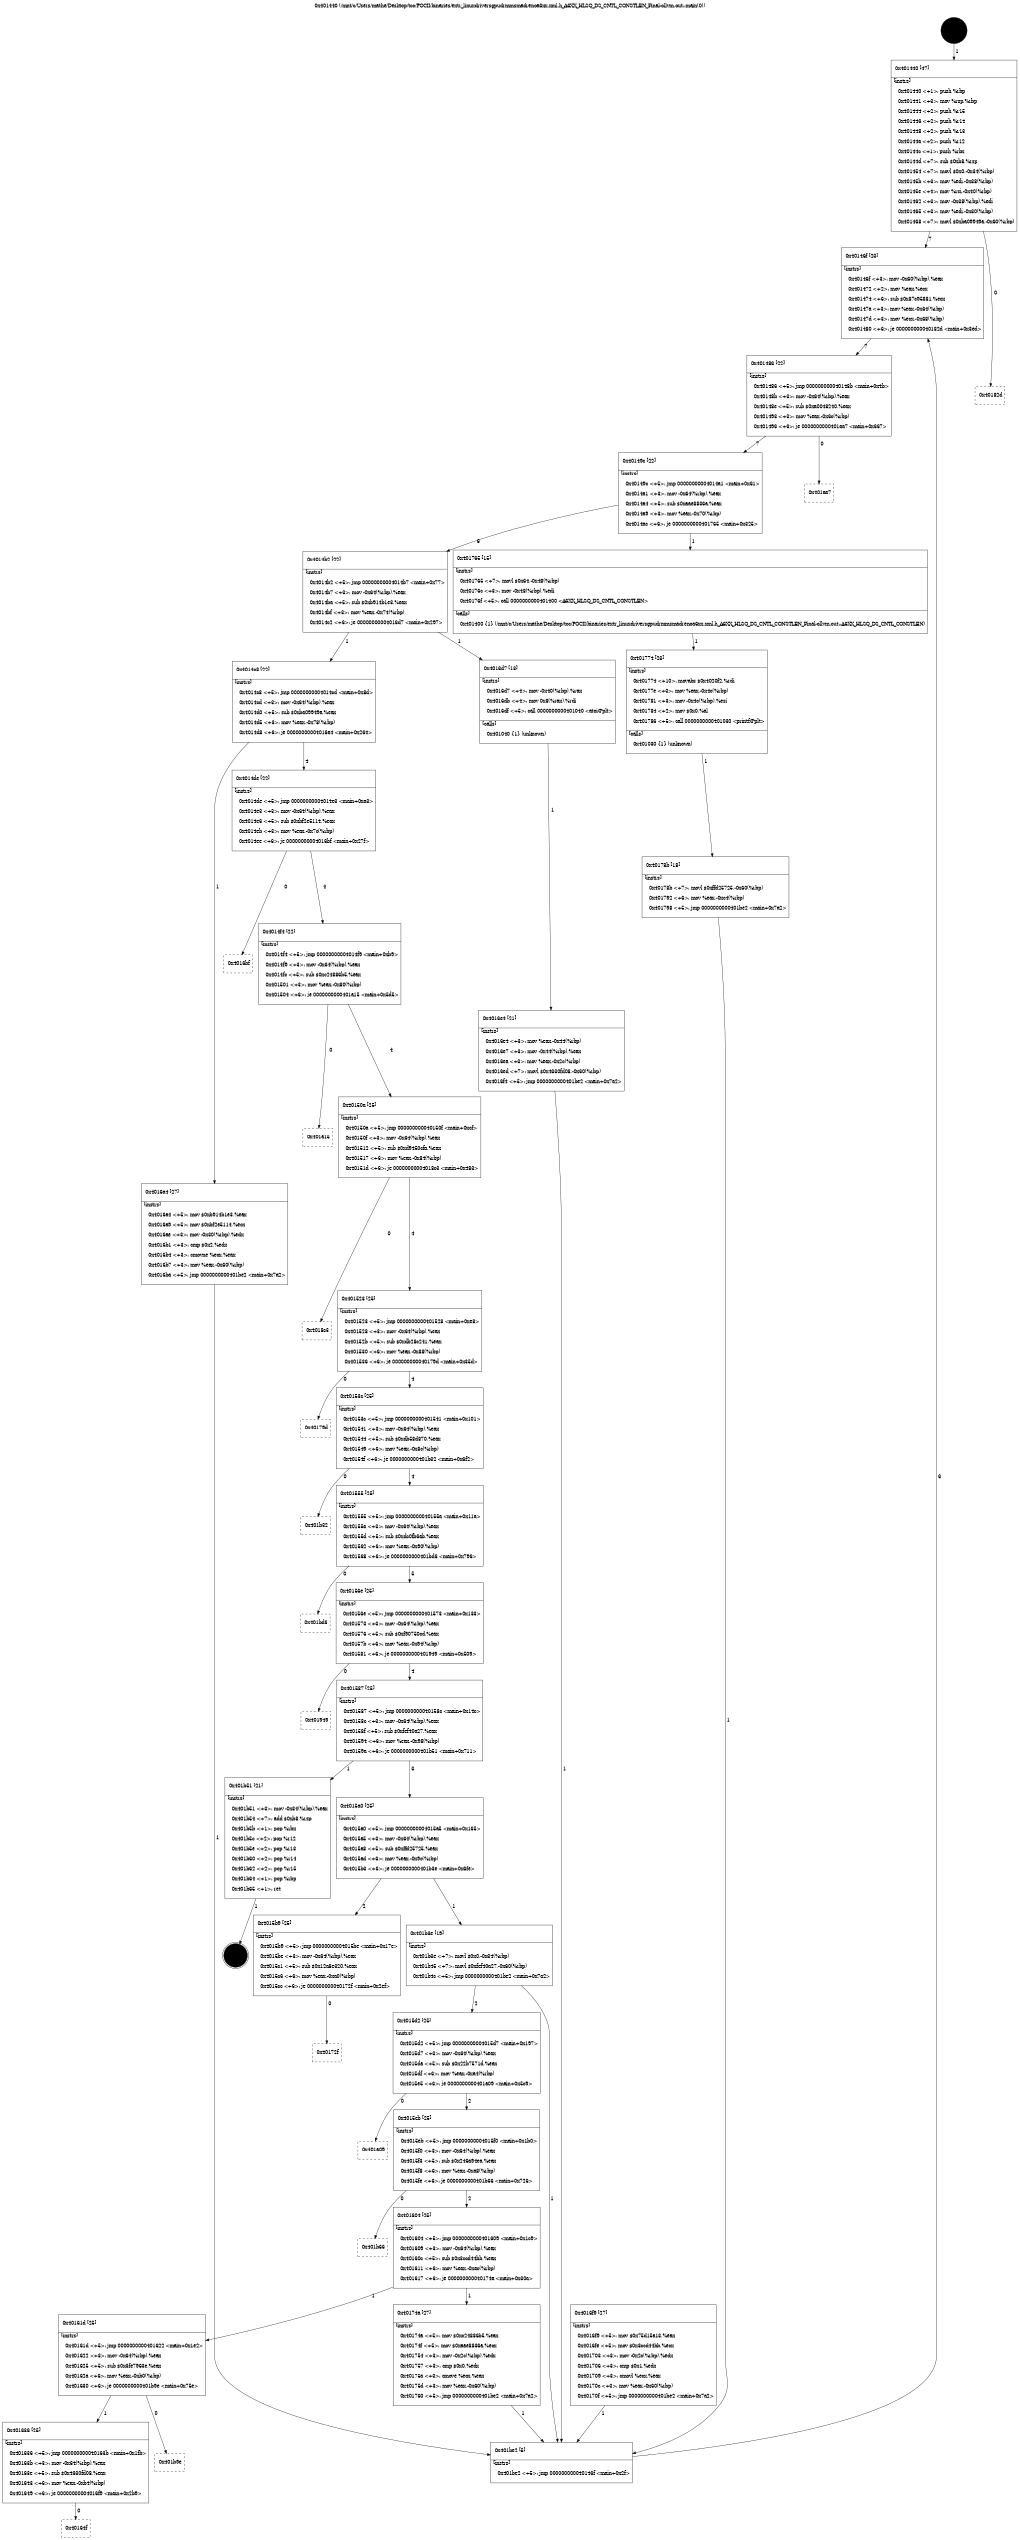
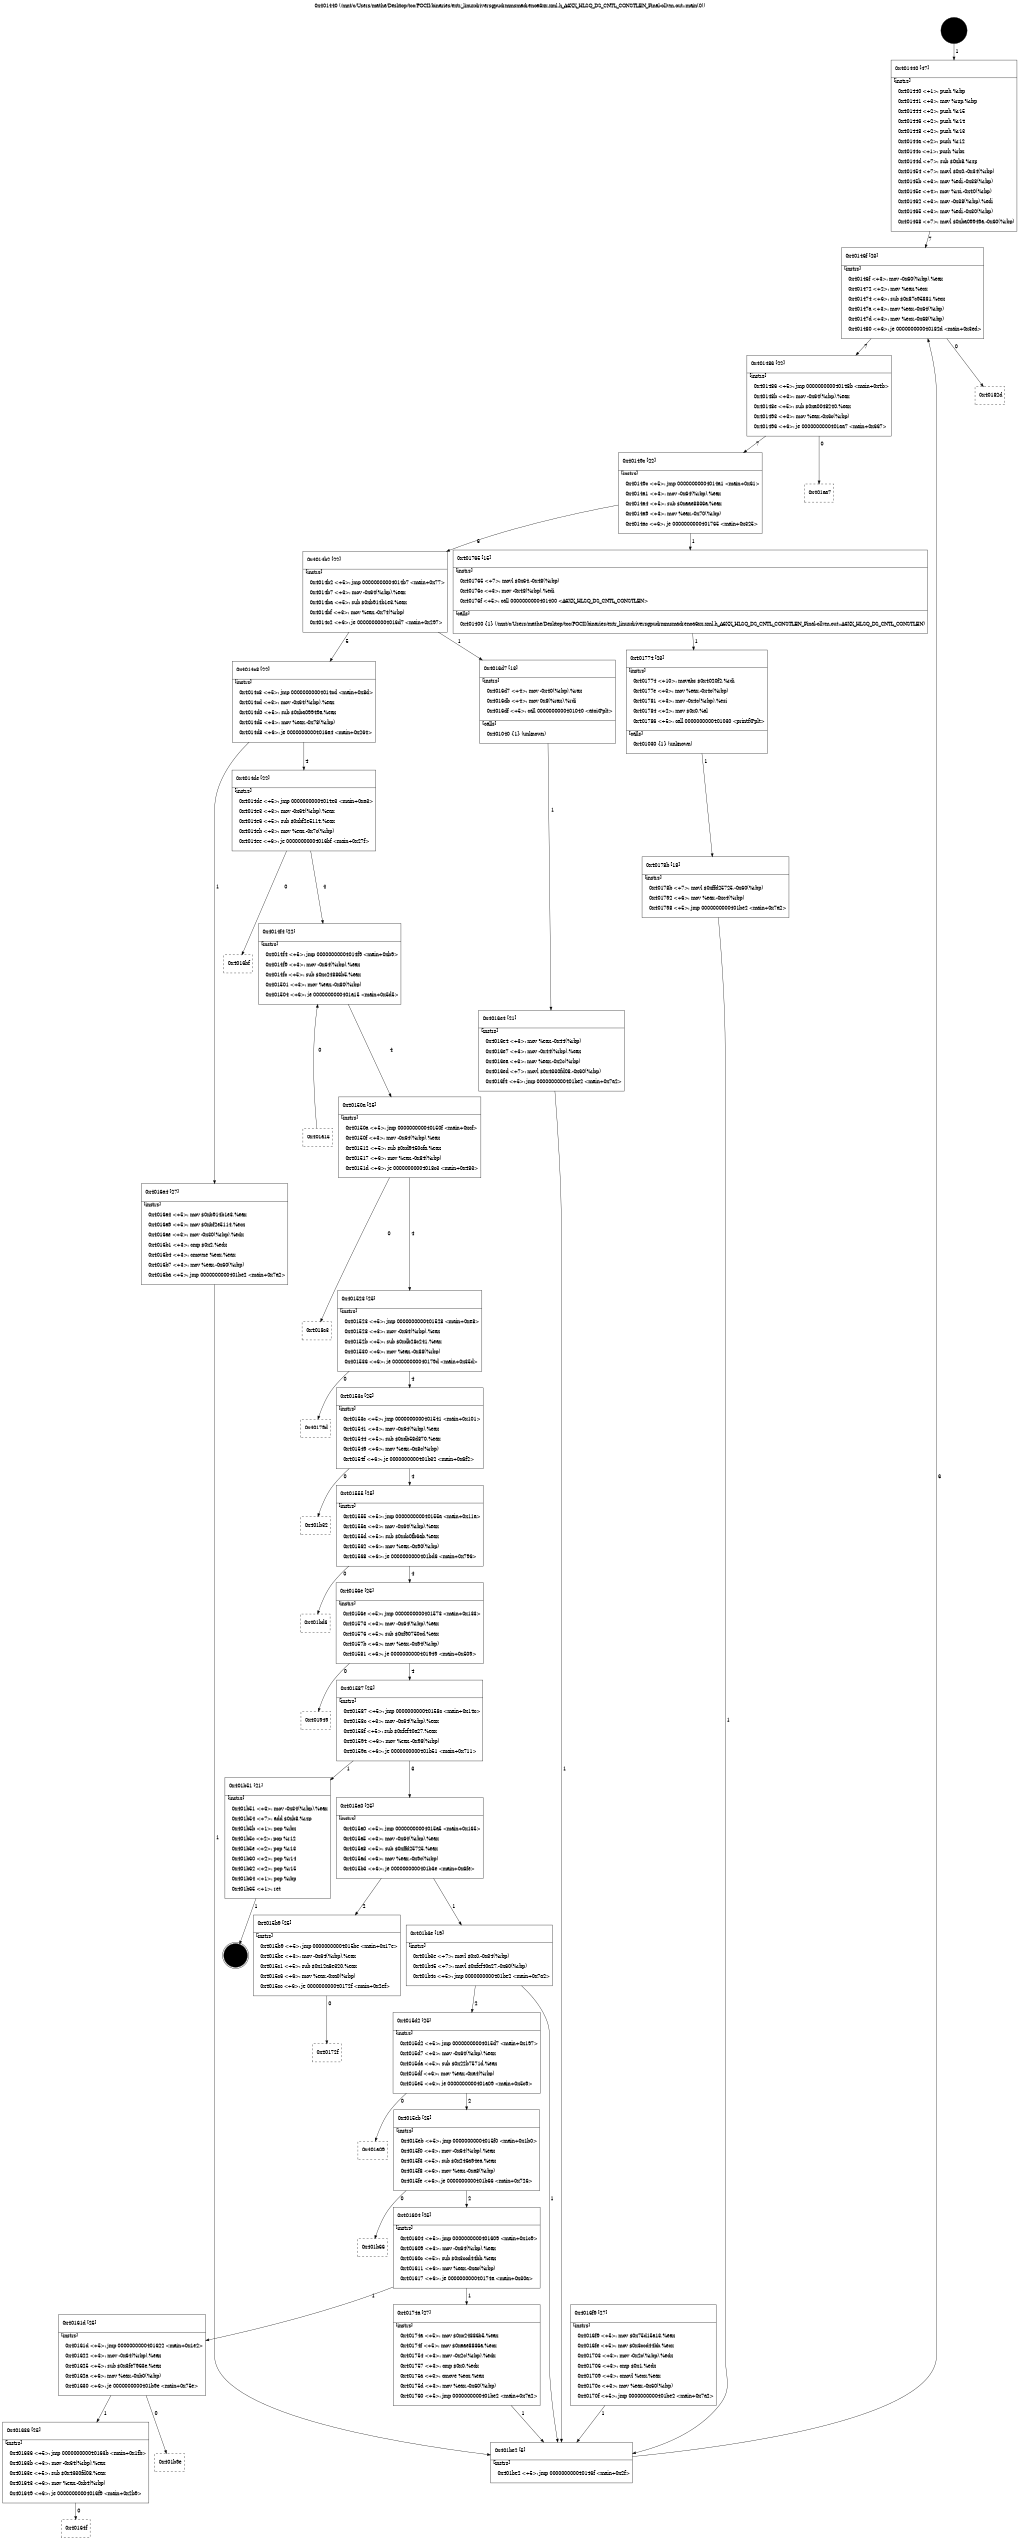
(992, 307) -> (964, 361)
(346, 642) -> (346, 642)
(325, 1065) -> (314, 1068)
(412, 1574) -> (412, 1574)
